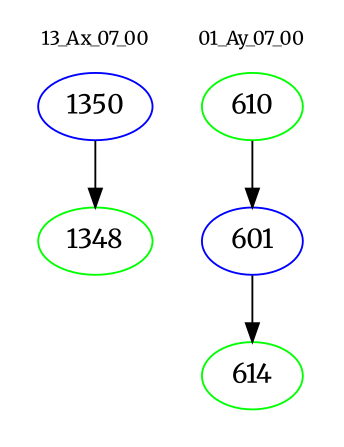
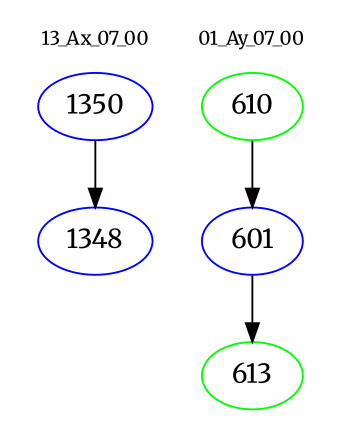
(95, 241) -> (95, 241)
(252, 376) -> (252, 376)
